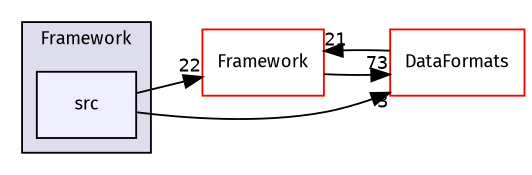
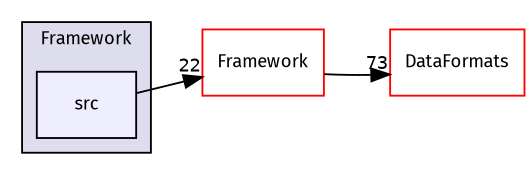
(366, 50) -> none
(255, 119) -> none
